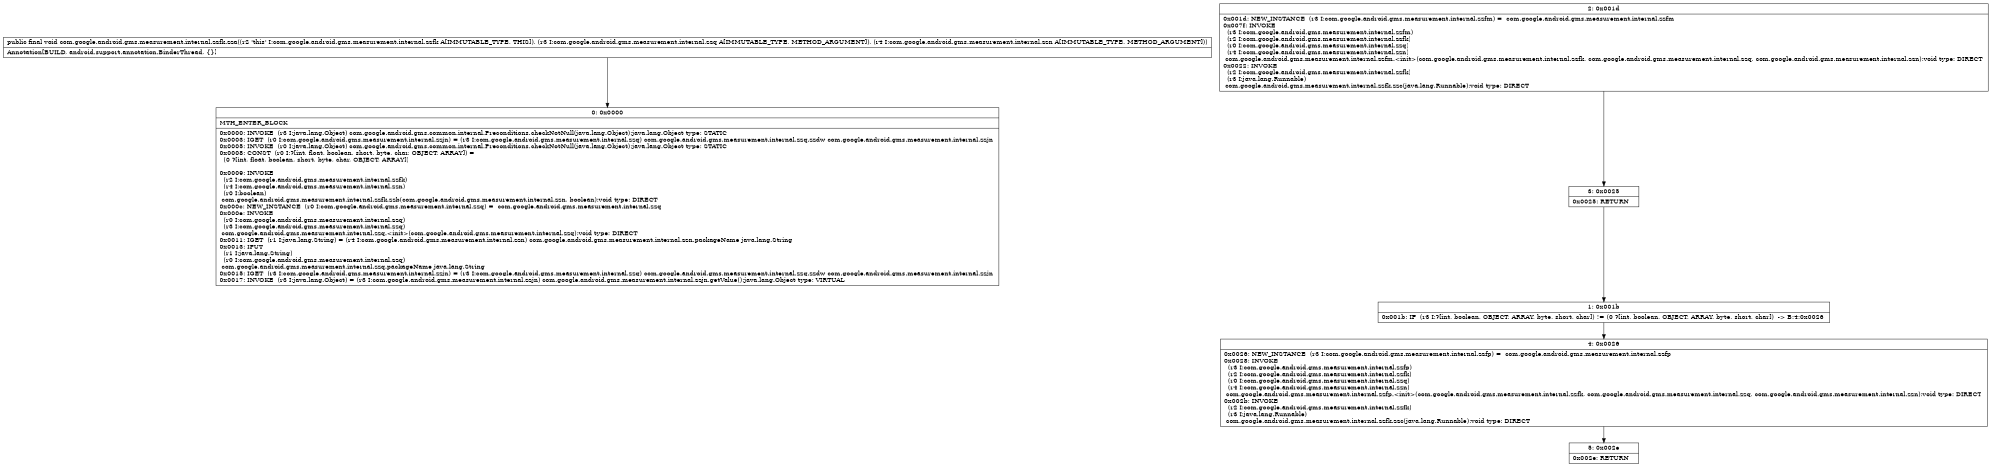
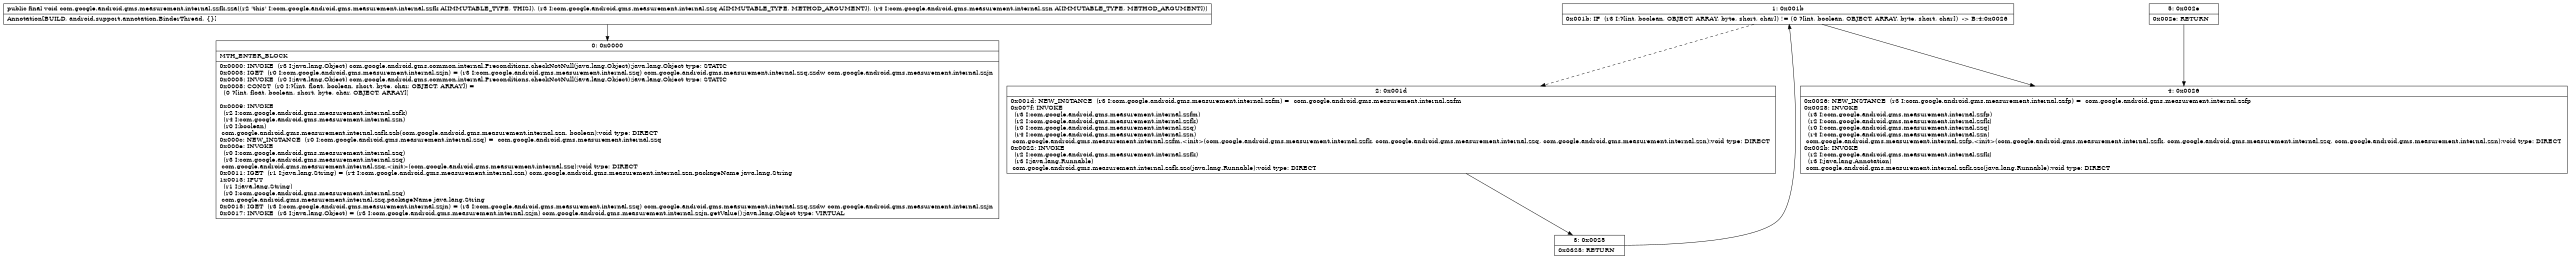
none -> (1650, 55)
(1604, 202) -> (1590, 250)
(243, 247) -> (243, 180)
(1266, 414) -> (1848, 161)
(1604, 432) -> (2184, 53)
